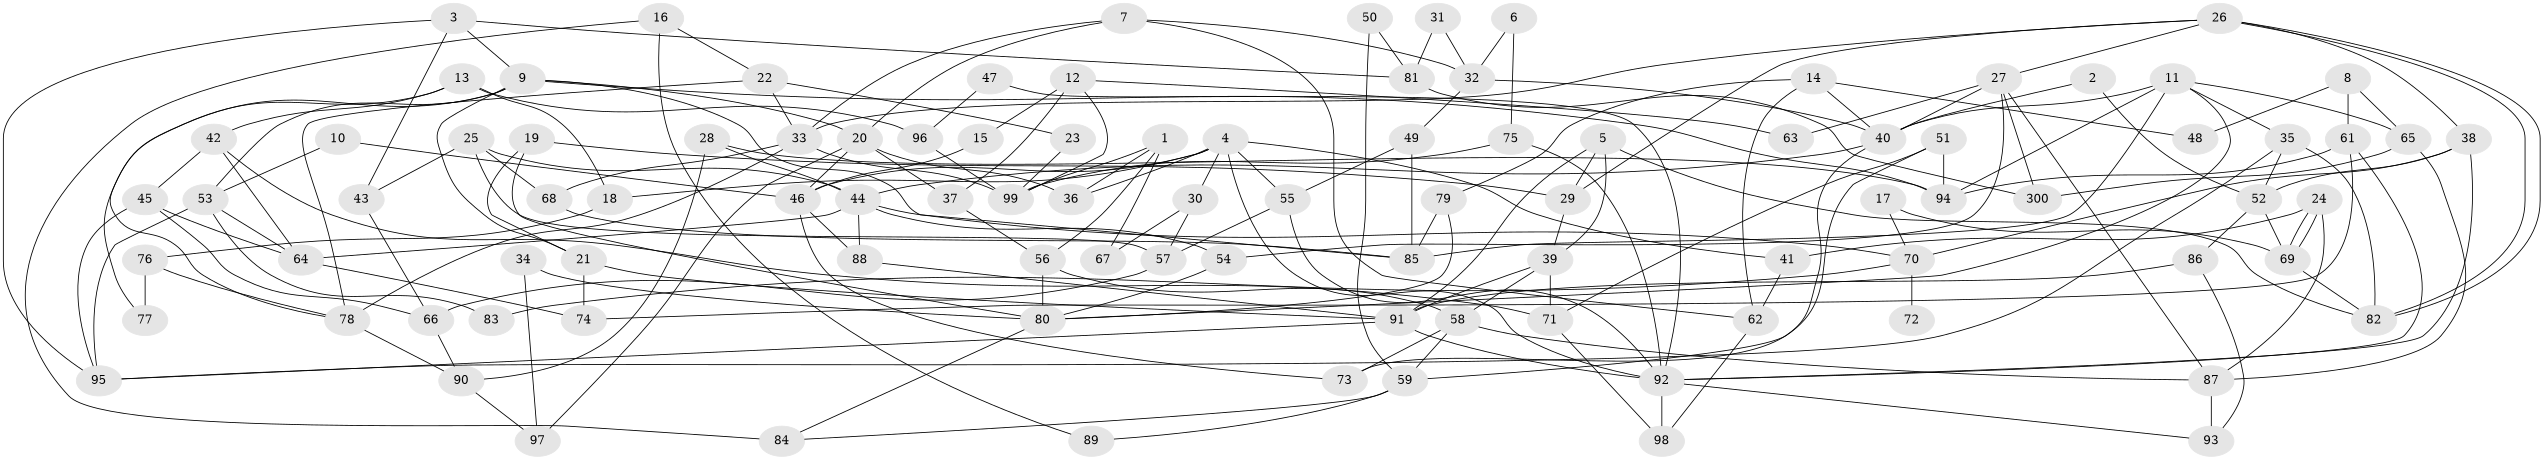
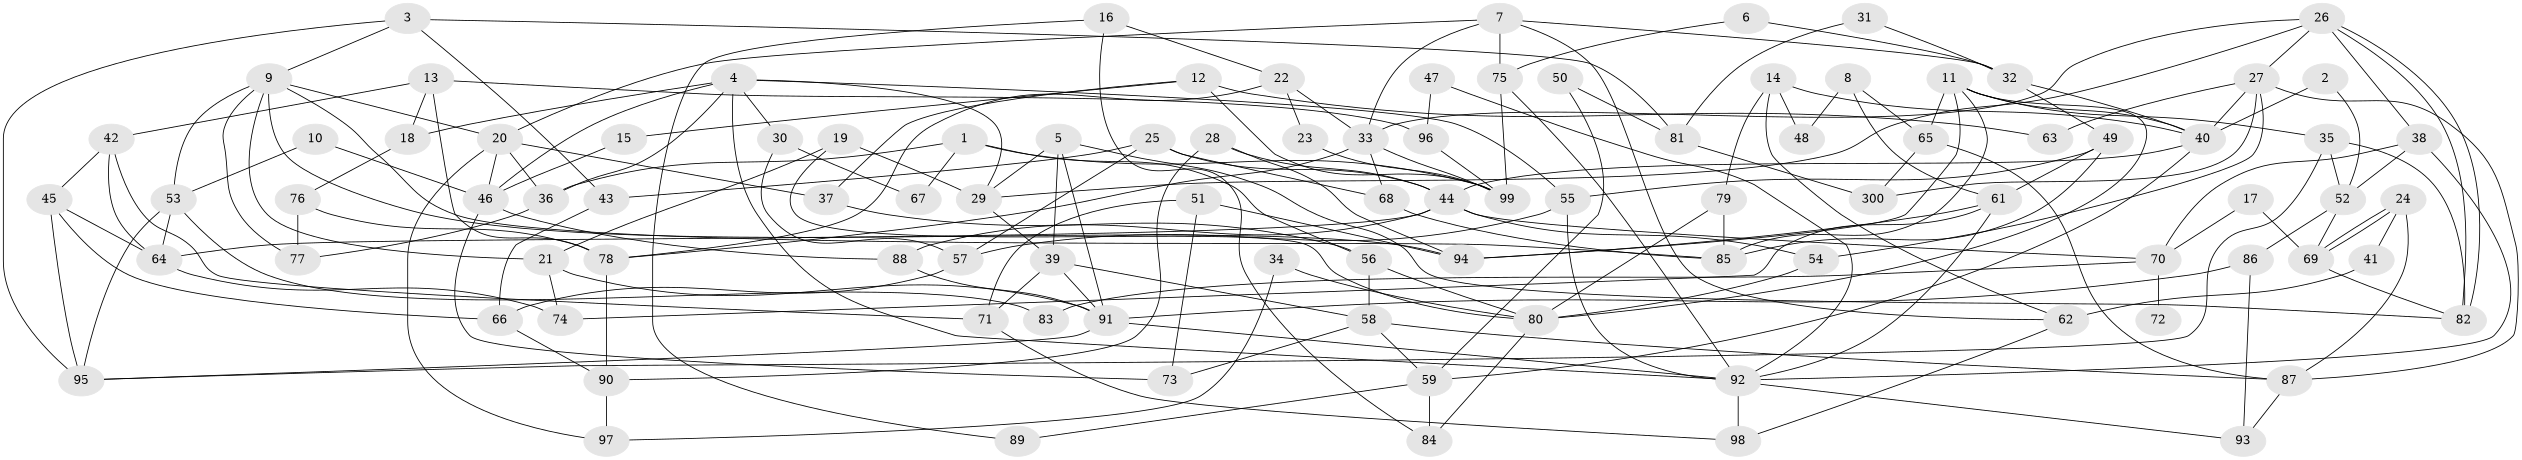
none -> (1500, 48)
none -> (2055, 169)
(1506, 200) -> (896, 91)
none -> (441, 235)
